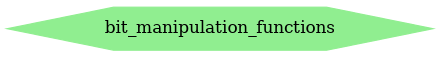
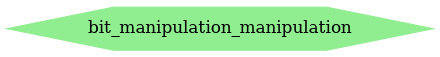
(220, 29) -> (220, 29)
